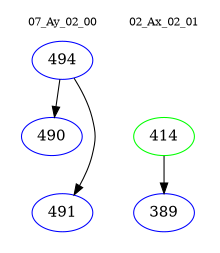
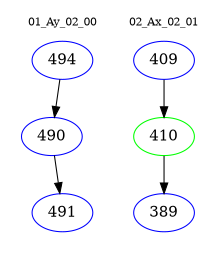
(62, 23) -> (62, 23)
none -> (164, 60)
(95, 131) -> (56, 169)
(164, 137) -> (164, 137)
